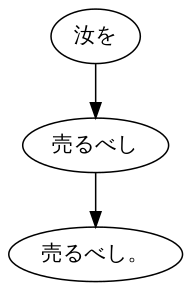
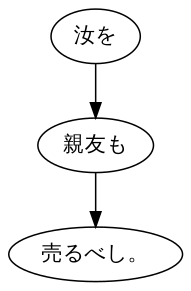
(96, 145) -> (96, 145)
